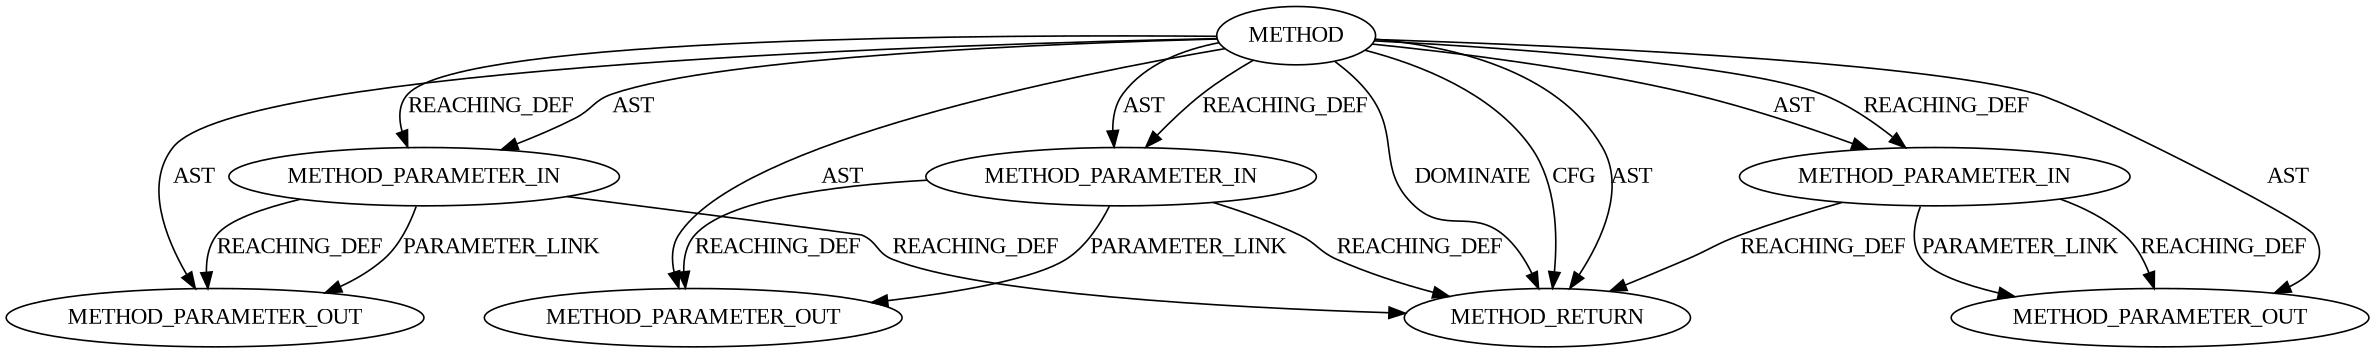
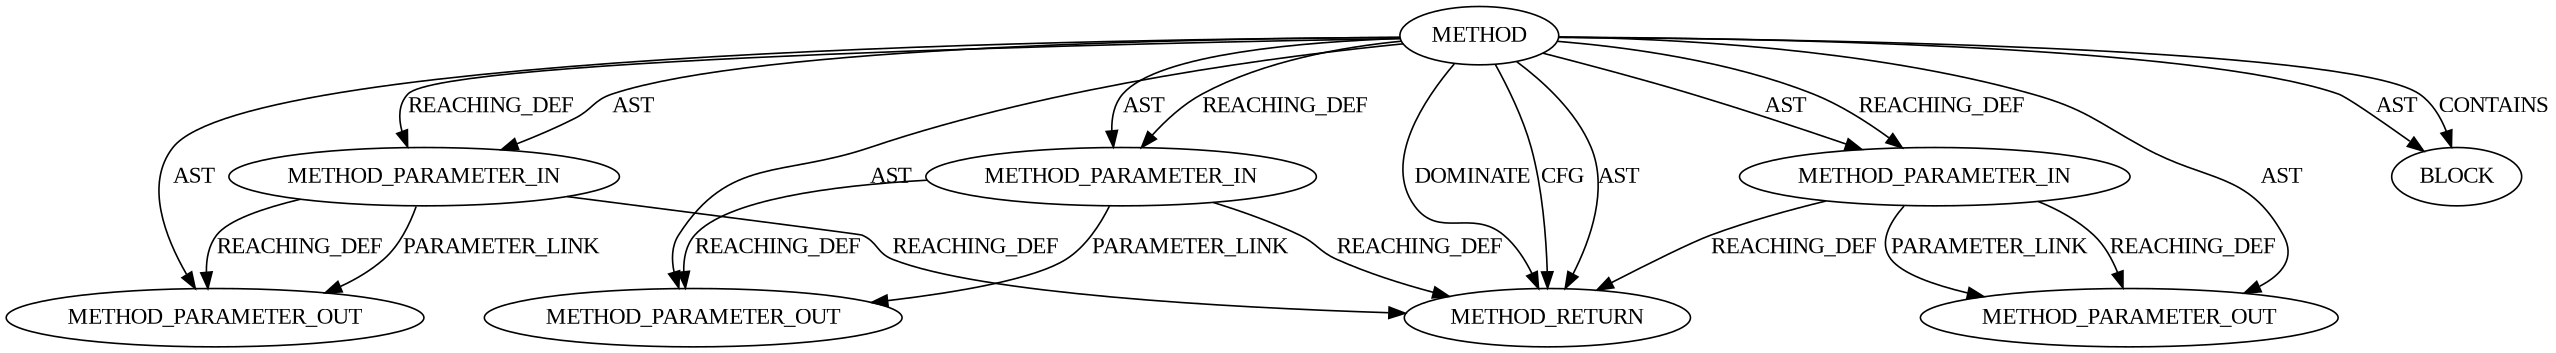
none -> (2457, 177)
